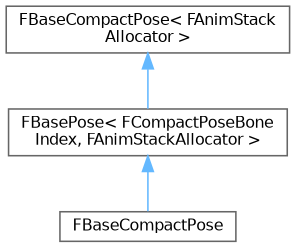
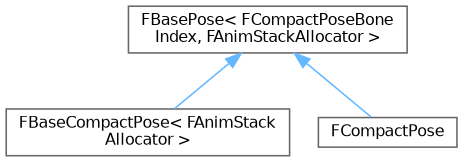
(148, 89) -> (202, 86)
(148, 227) -> (388, 132)
